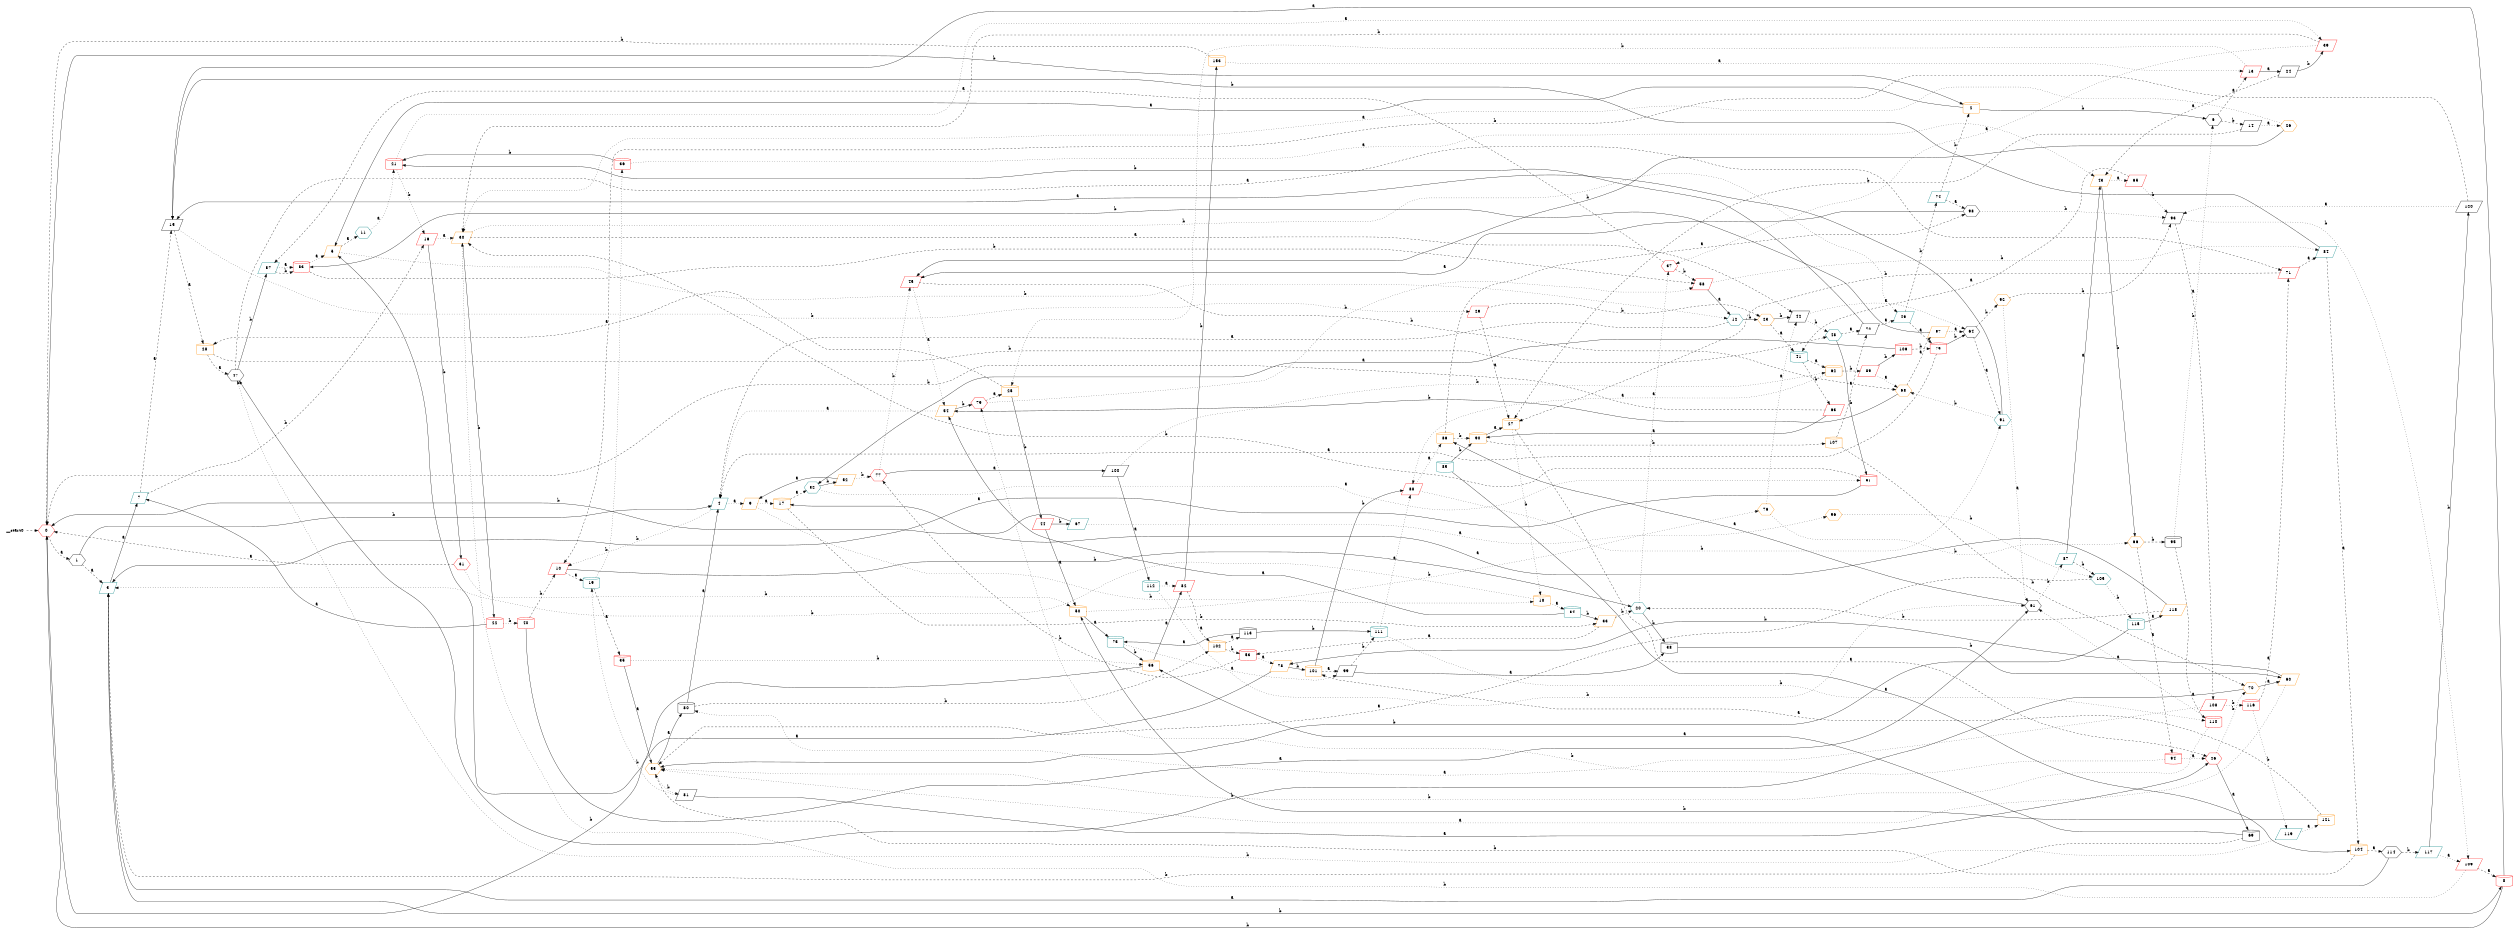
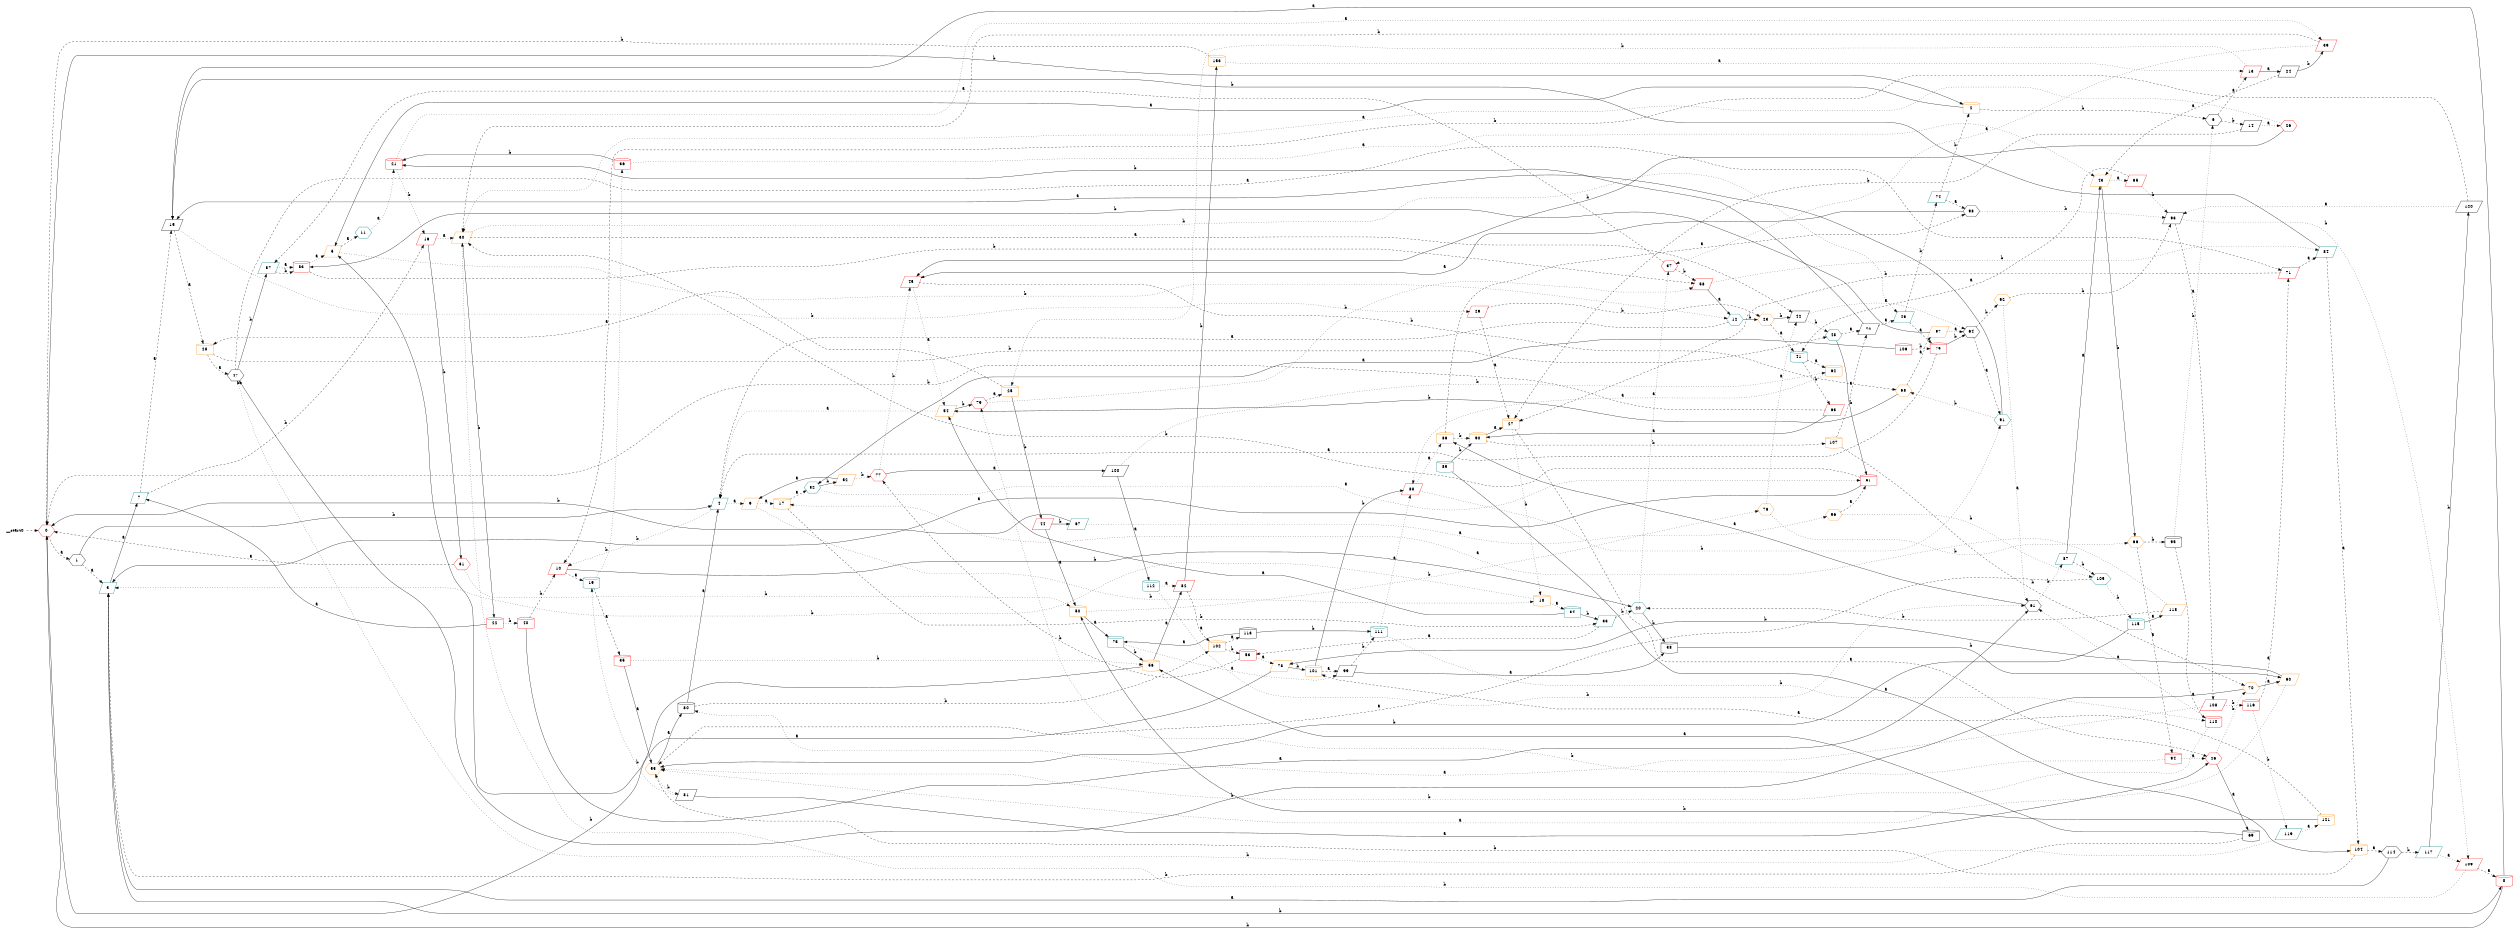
(2092, 111) -> (2092, 111)
(2289, 126) -> (2289, 126)
(1869, 371) -> none
none -> (1854, 503)
(1486, 562) -> (1486, 562)
(1605, 621) -> (1605, 621)
